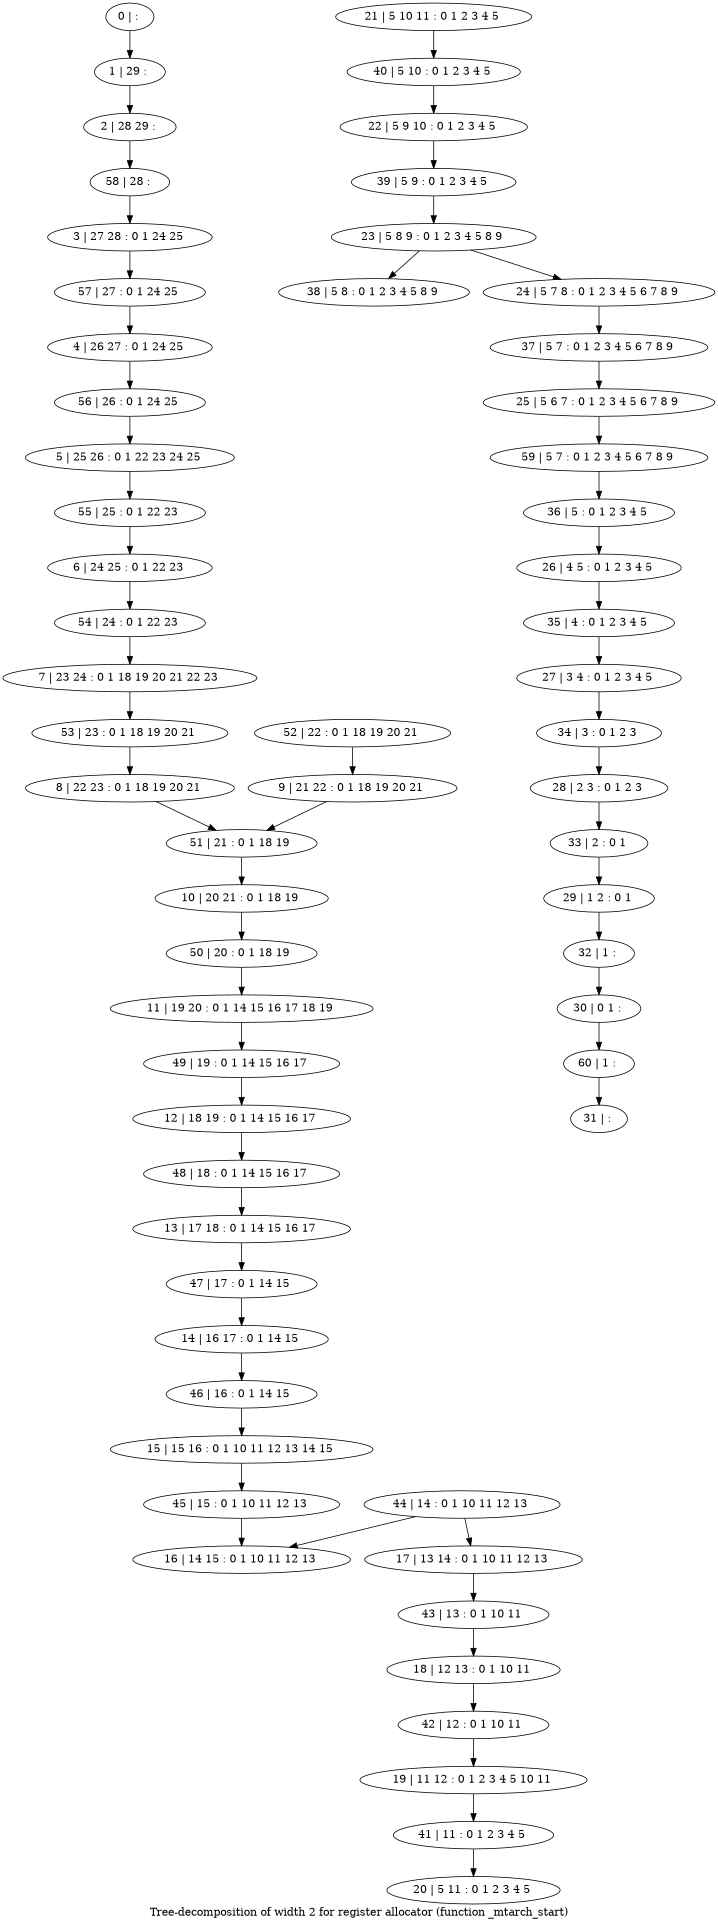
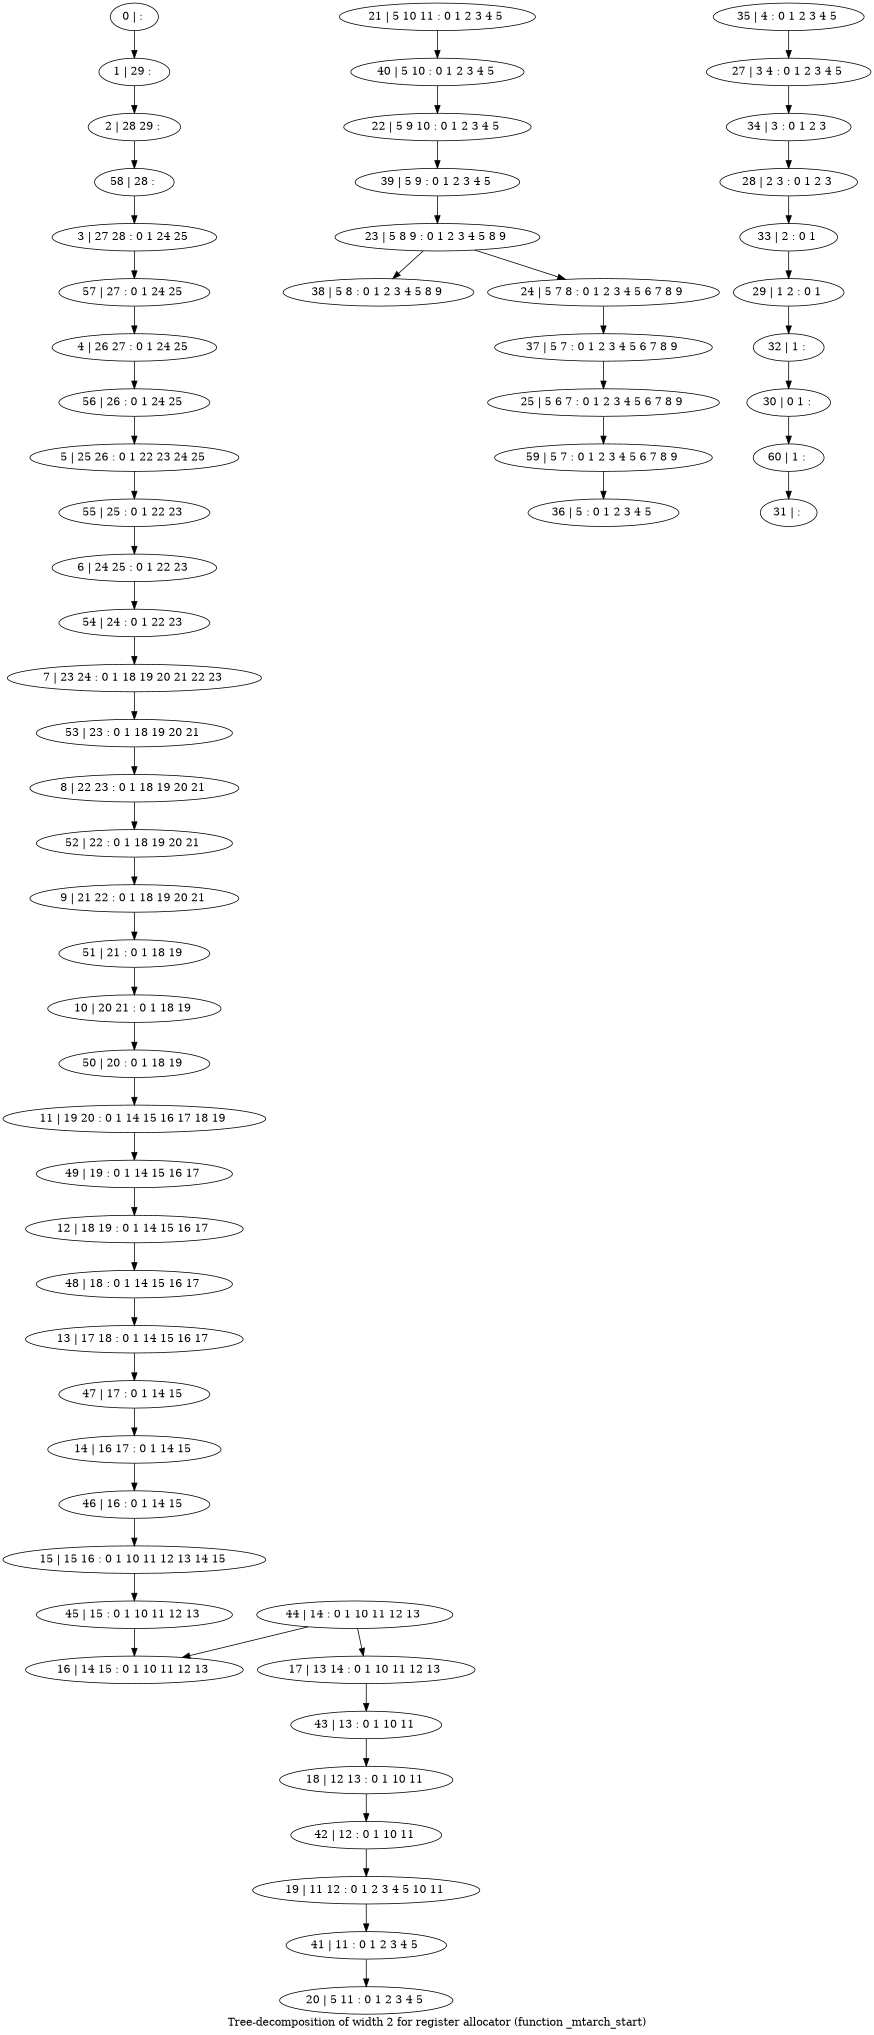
(599, 568) -> none
(183, 814) -> (134, 812)
